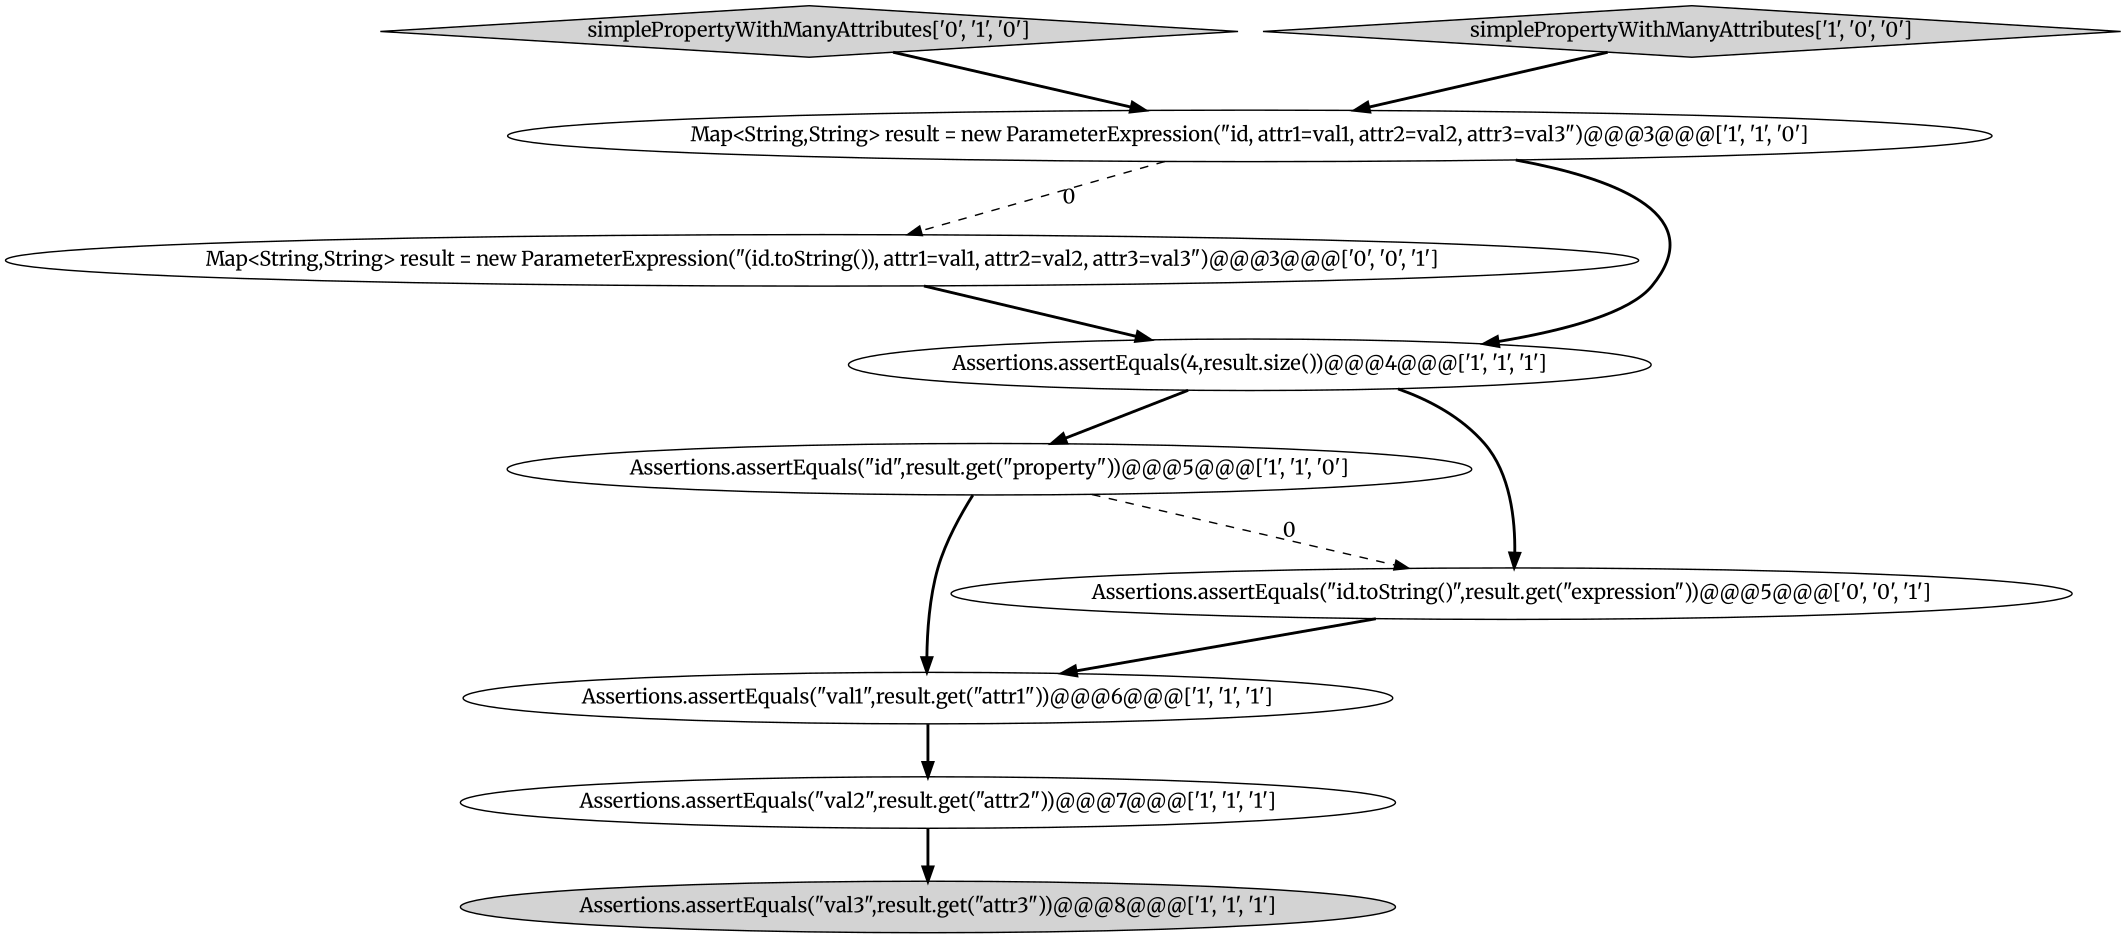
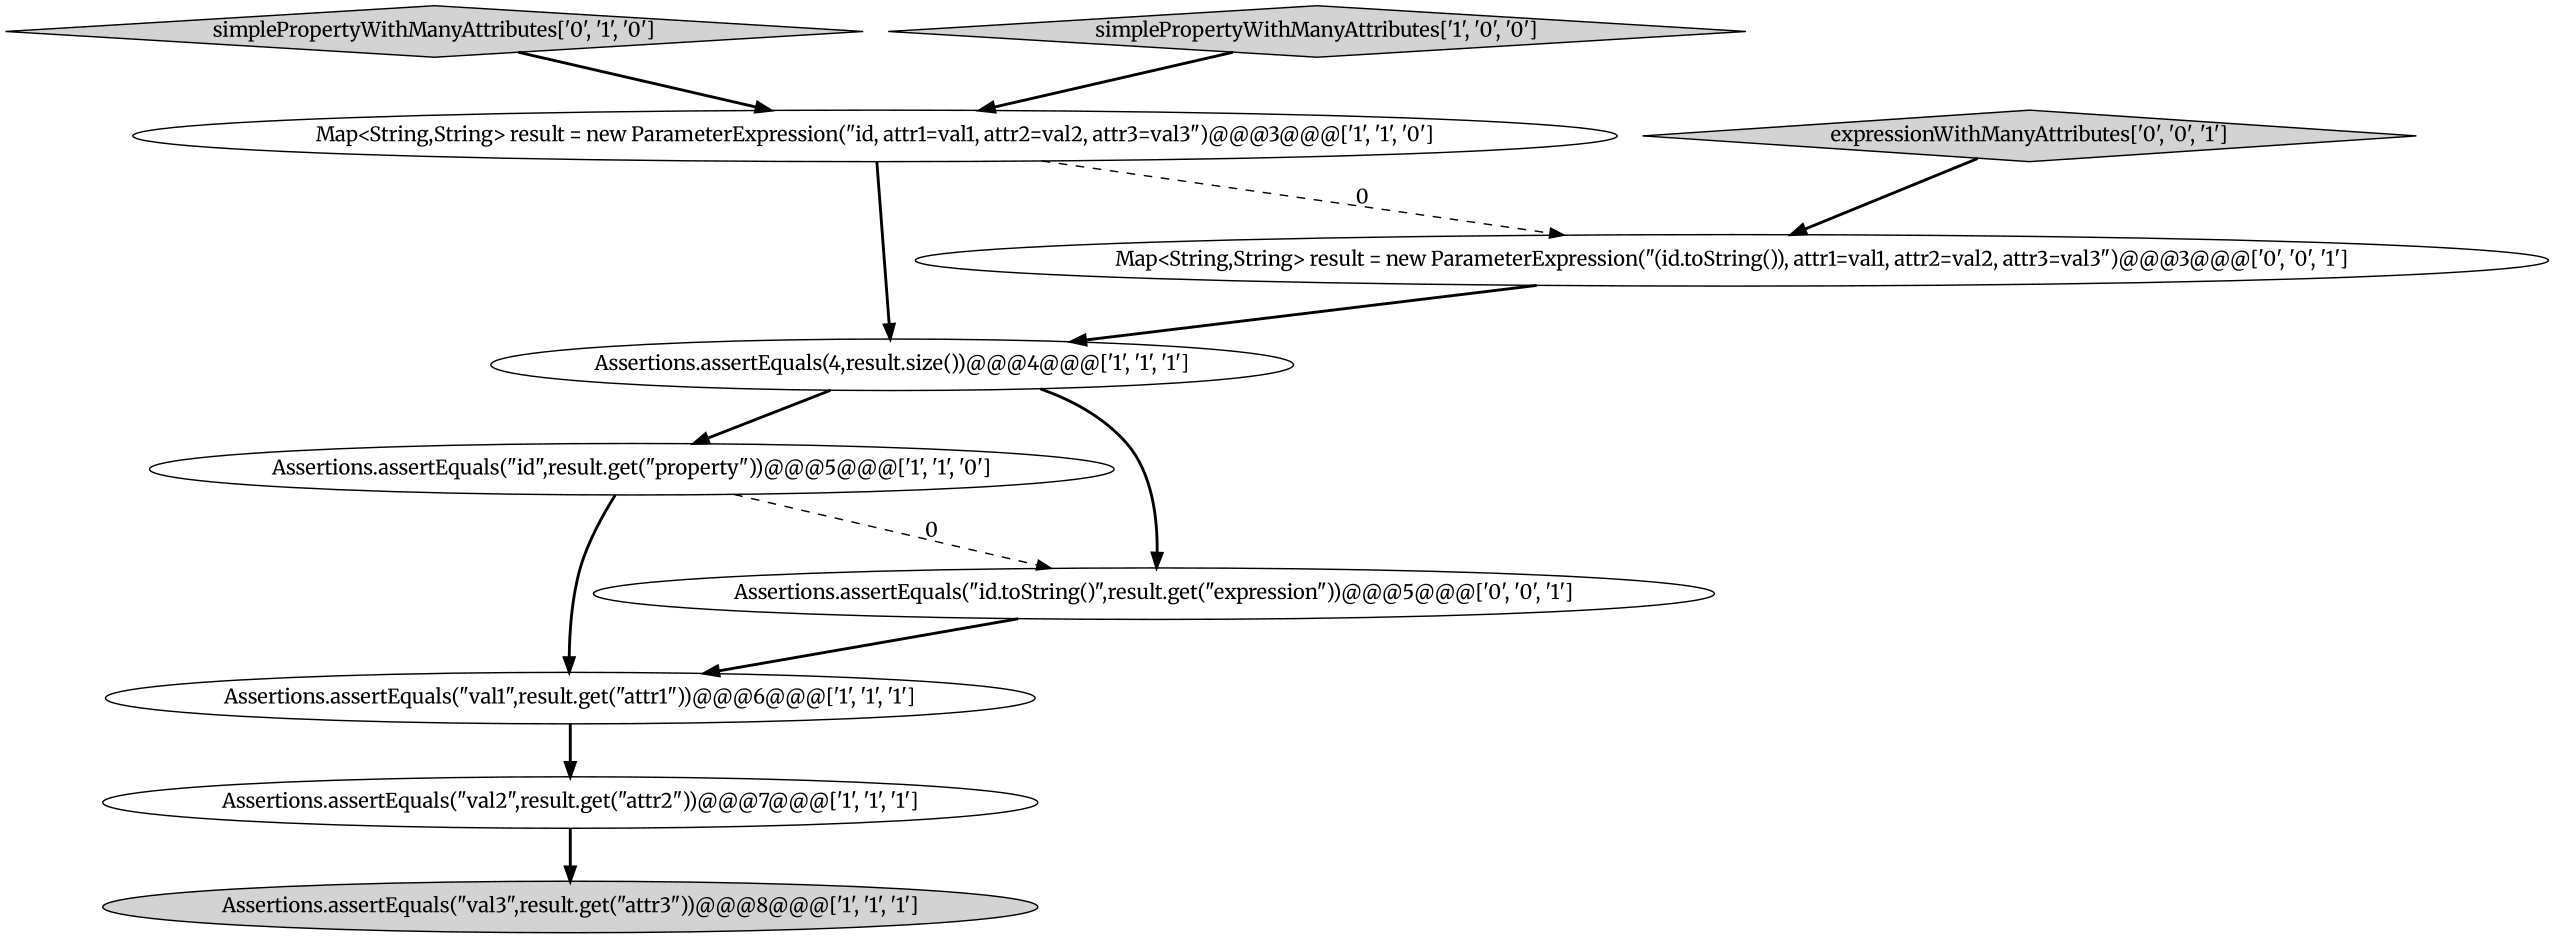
none -> (2029, 136)
